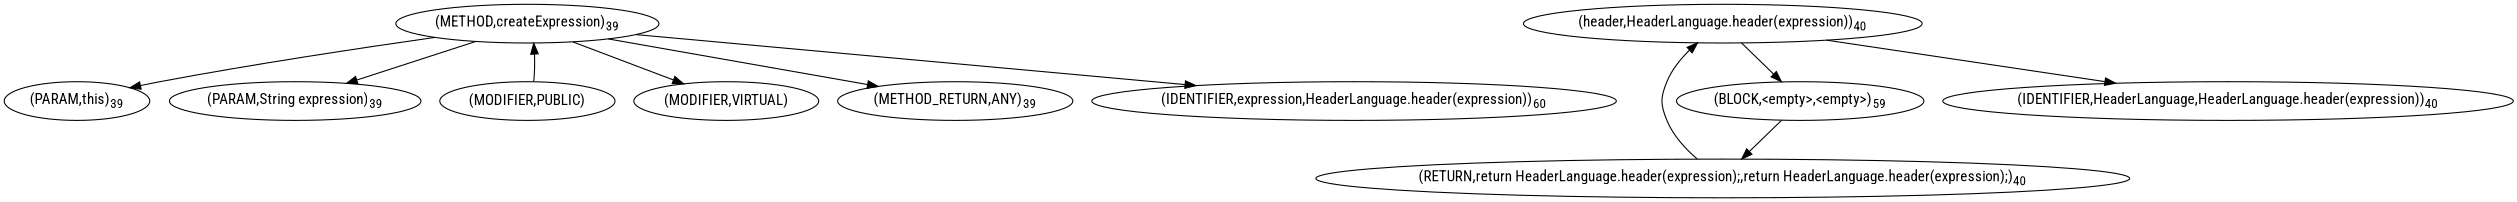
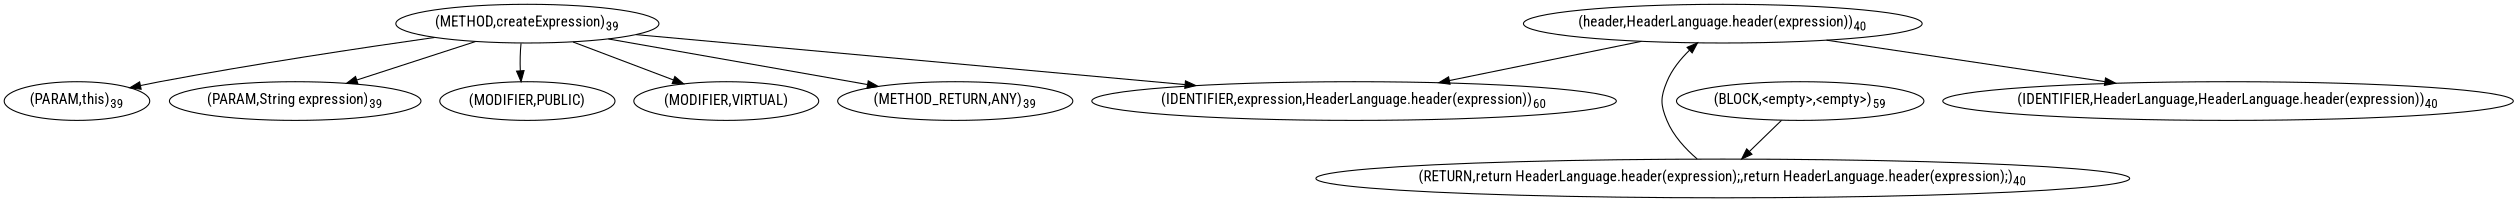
(1758, 59) -> (1545, 61)
(535, 68) -> (520, 57)
